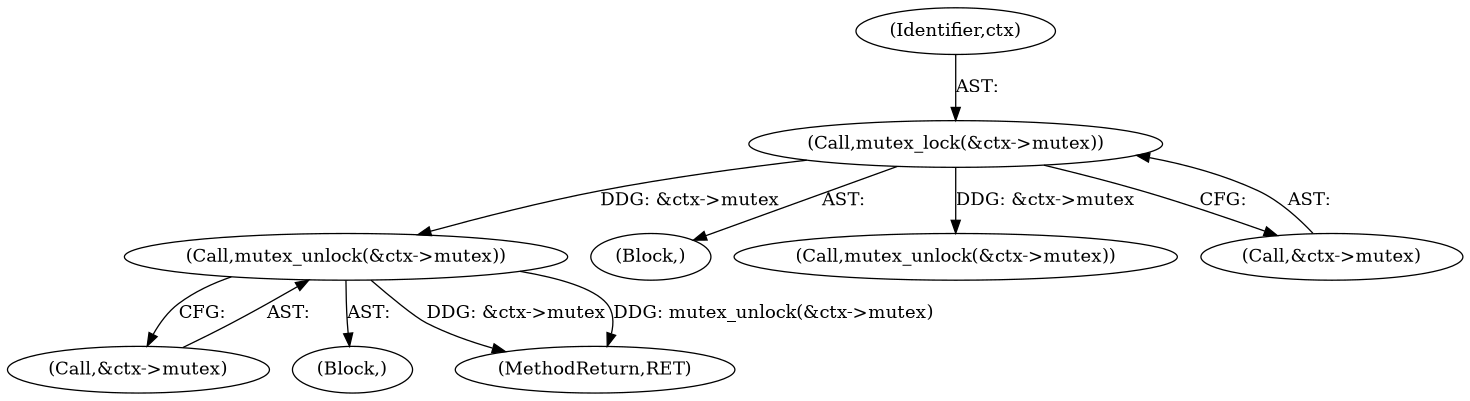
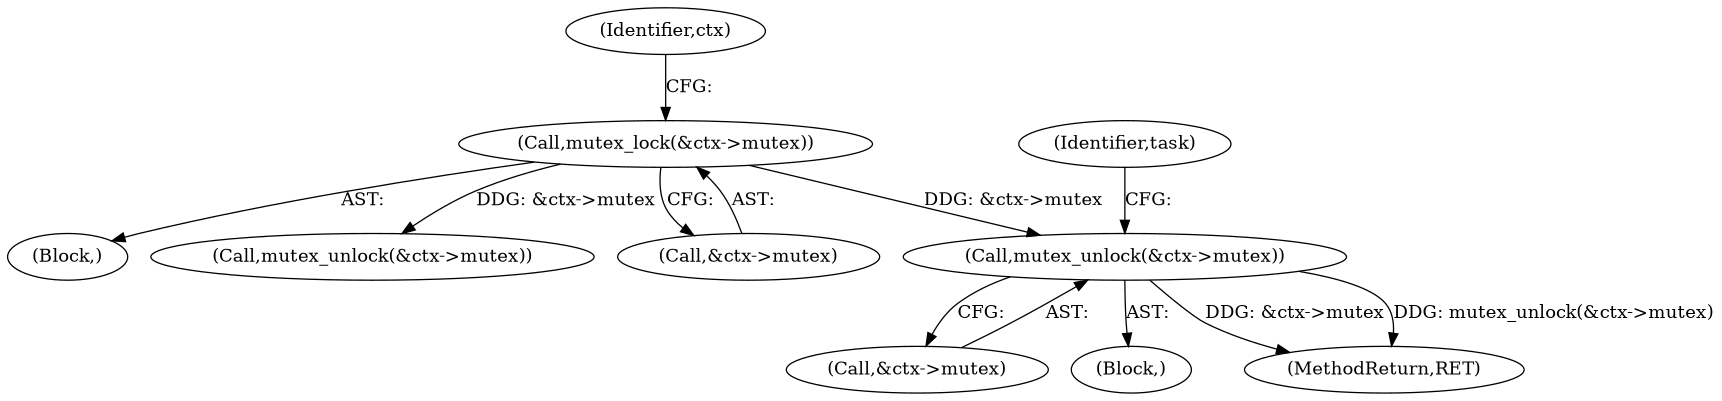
(980, 88) -> (692, 88)
none -> (1125, 144)
